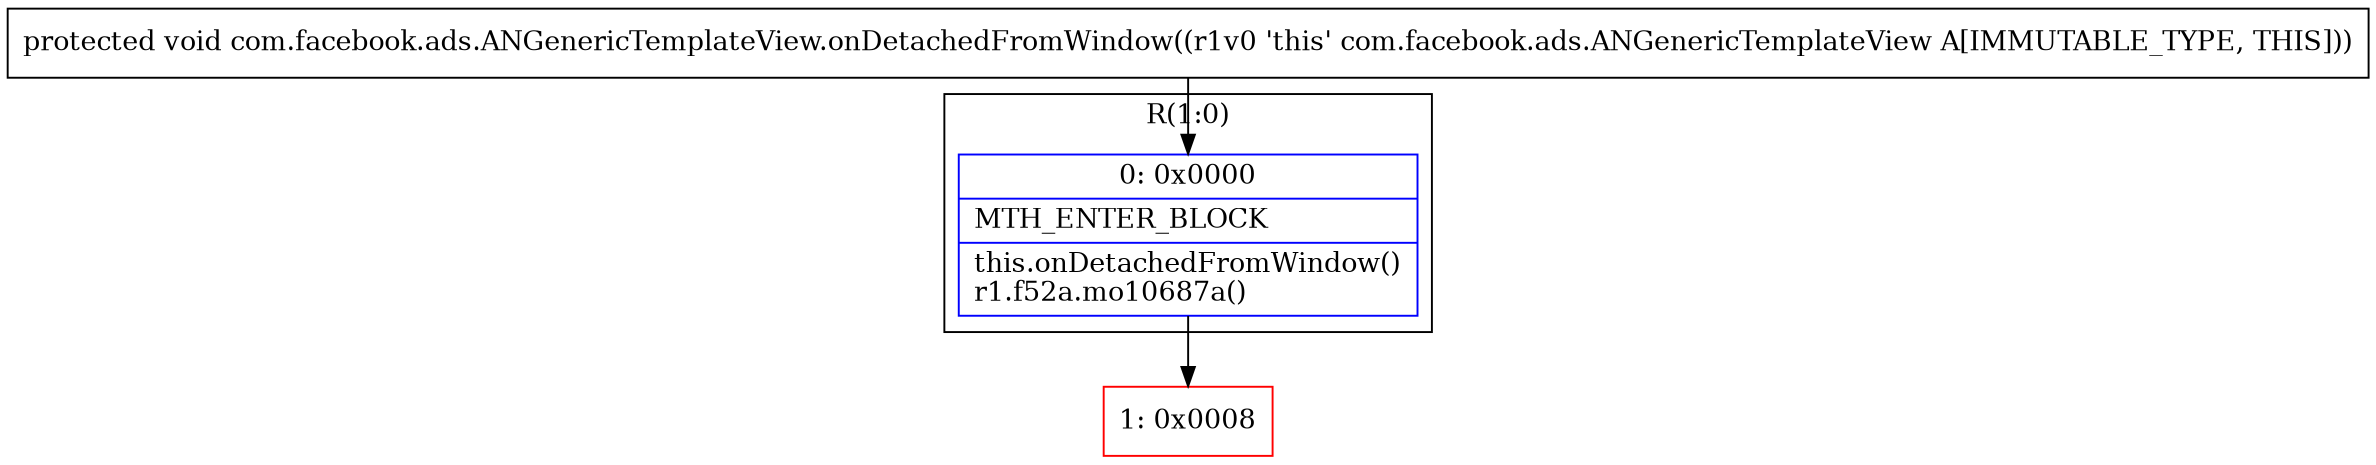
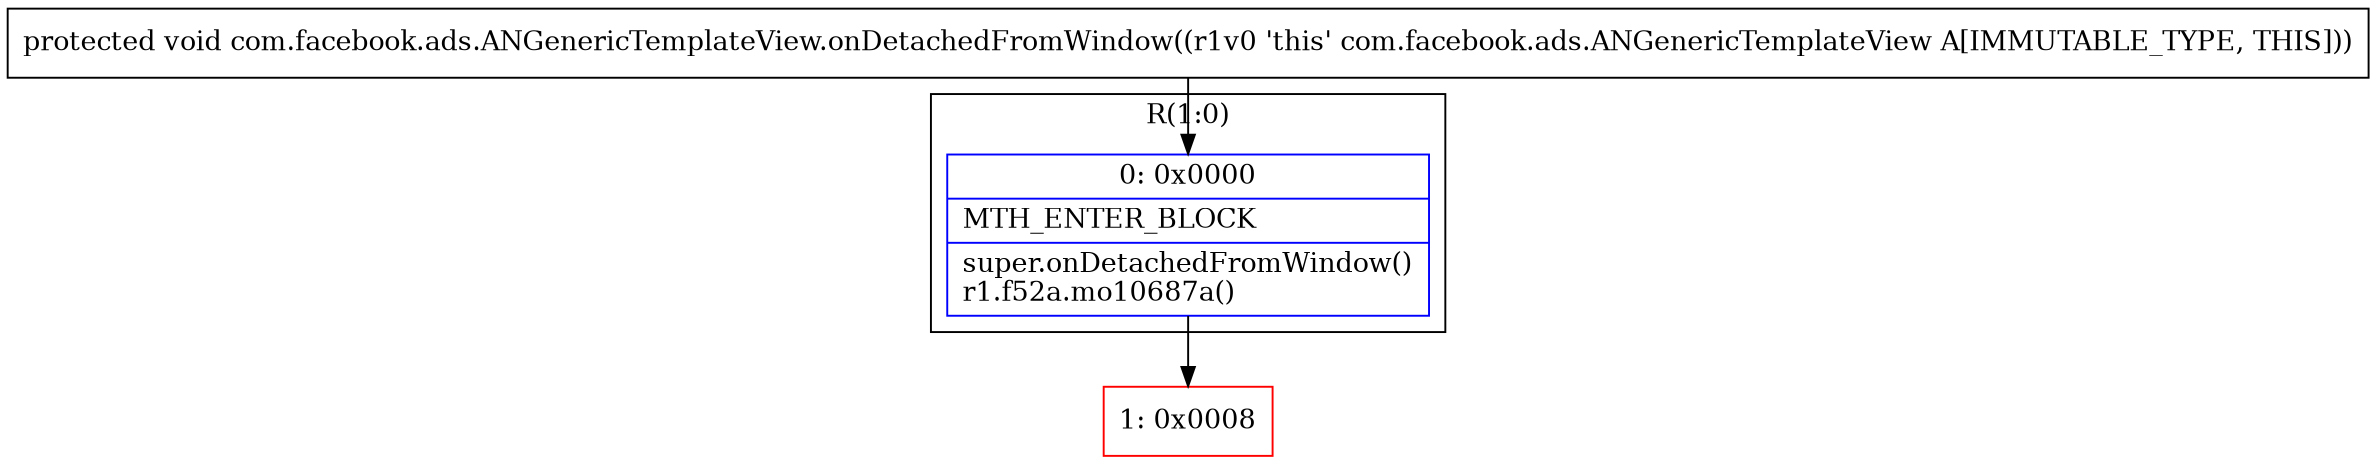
(1188, 264) -> (1188, 264)
